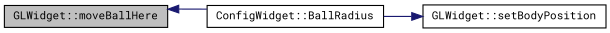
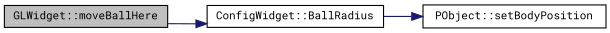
(193, 9) -> (182, 24)
(514, 16) -> (514, 16)
